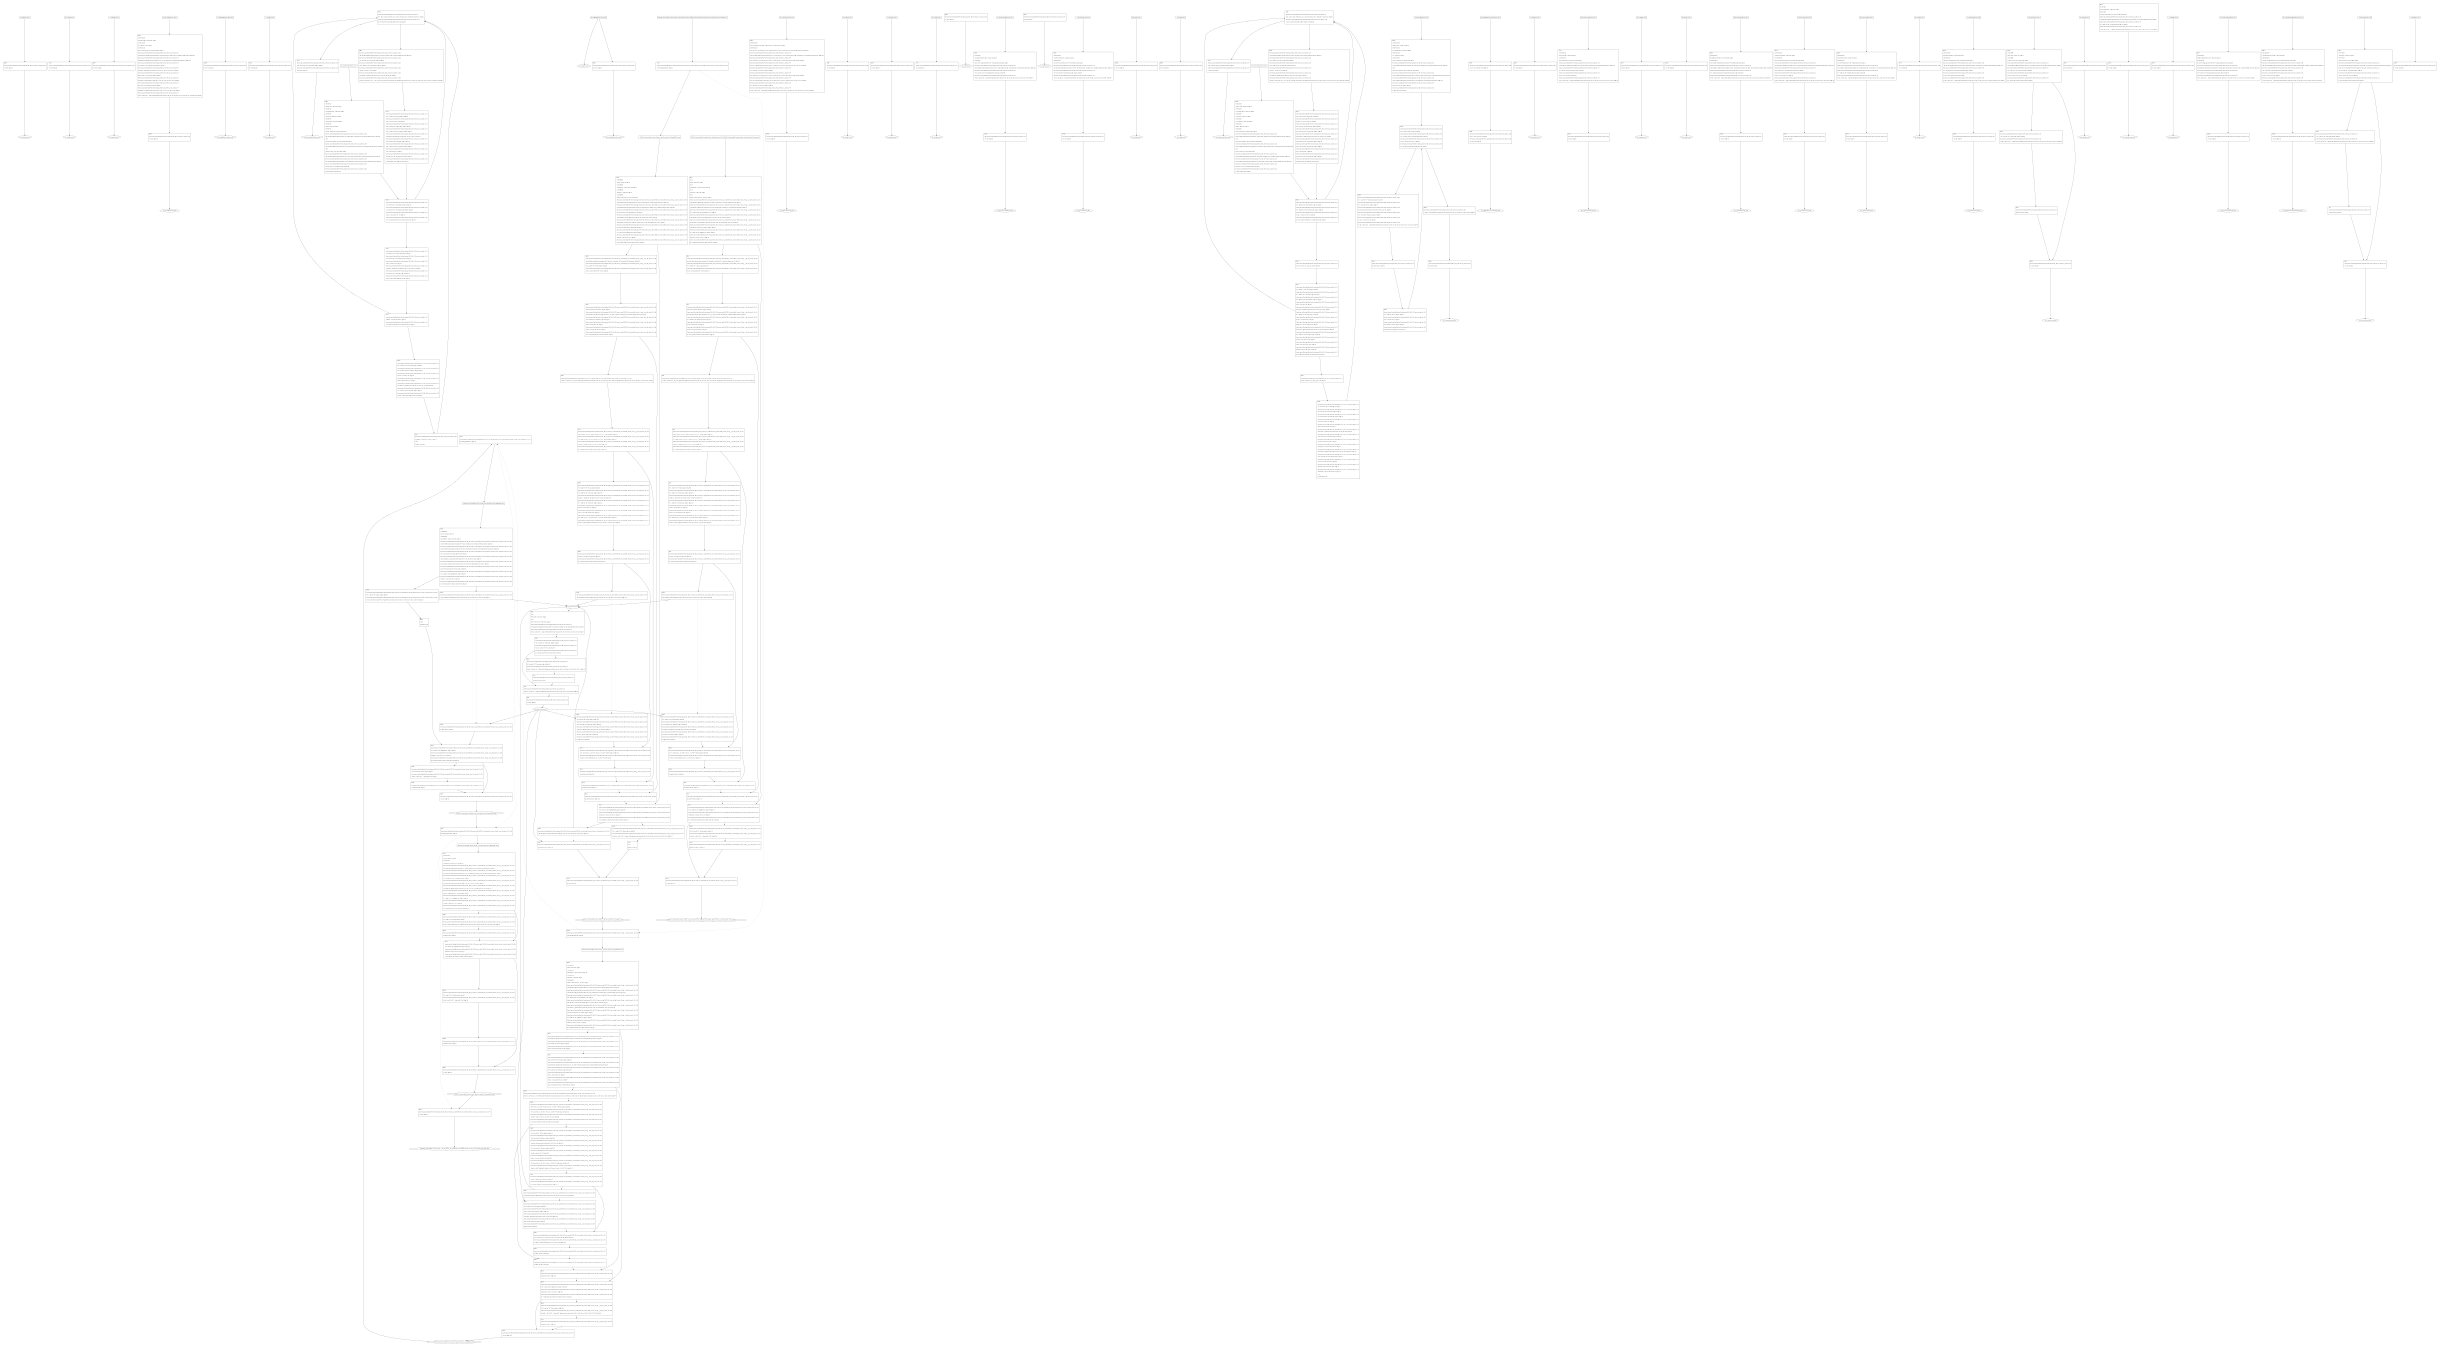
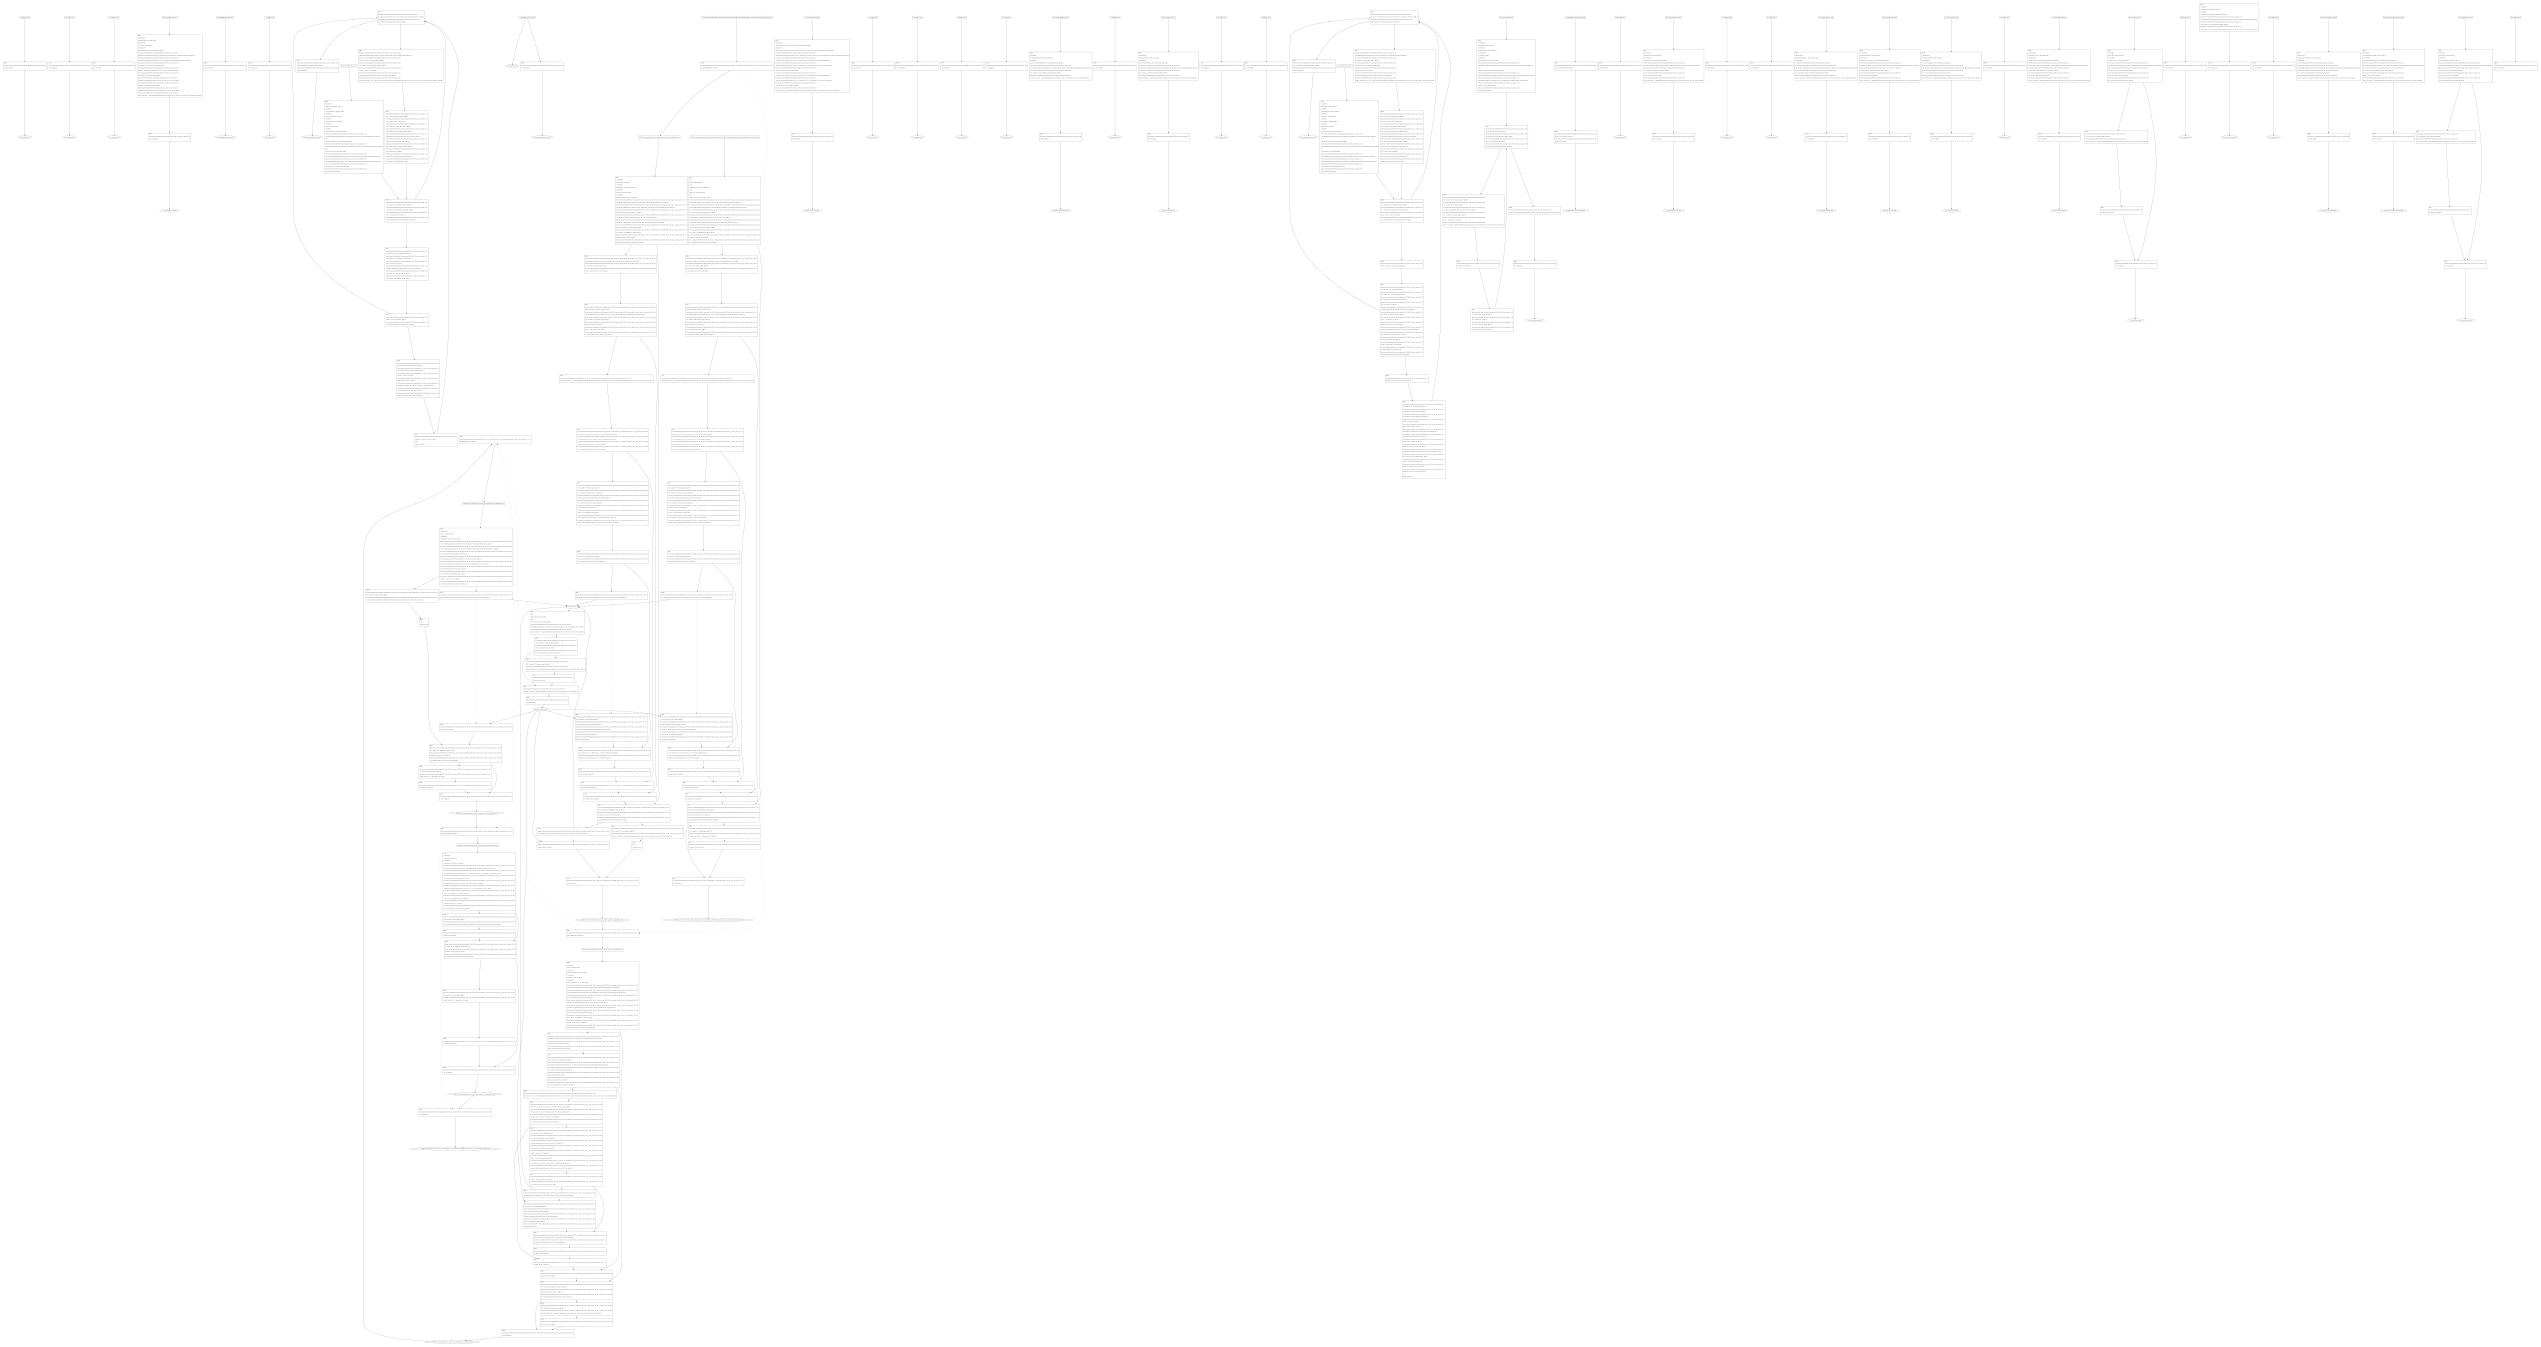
none -> (1006, 17)
none -> (1115, 17)
